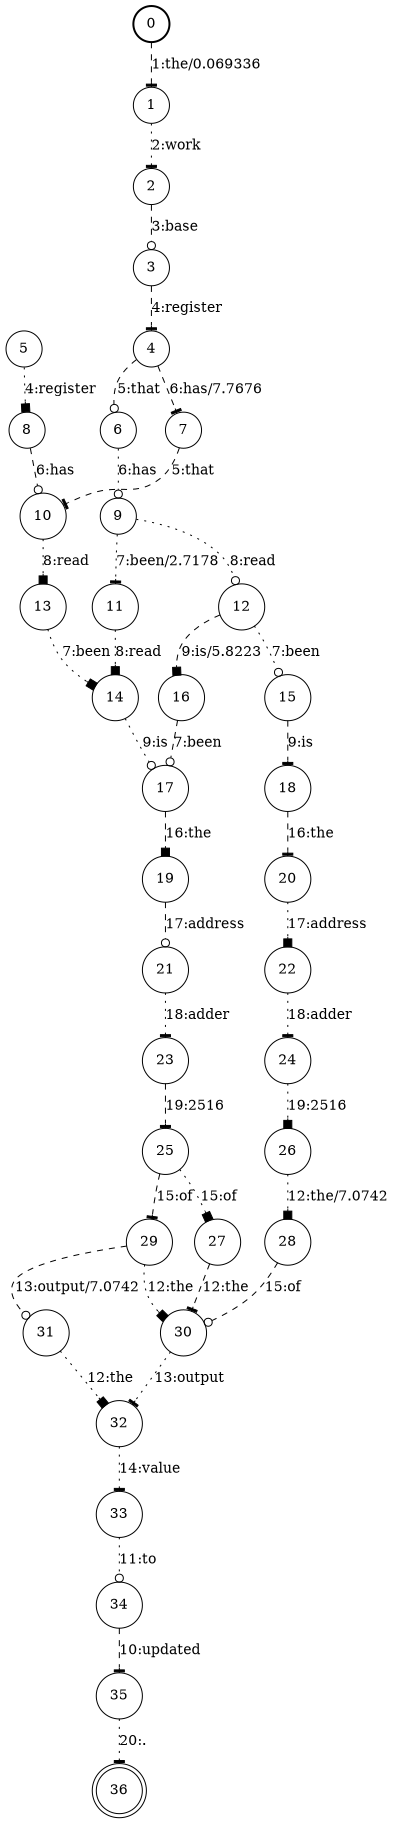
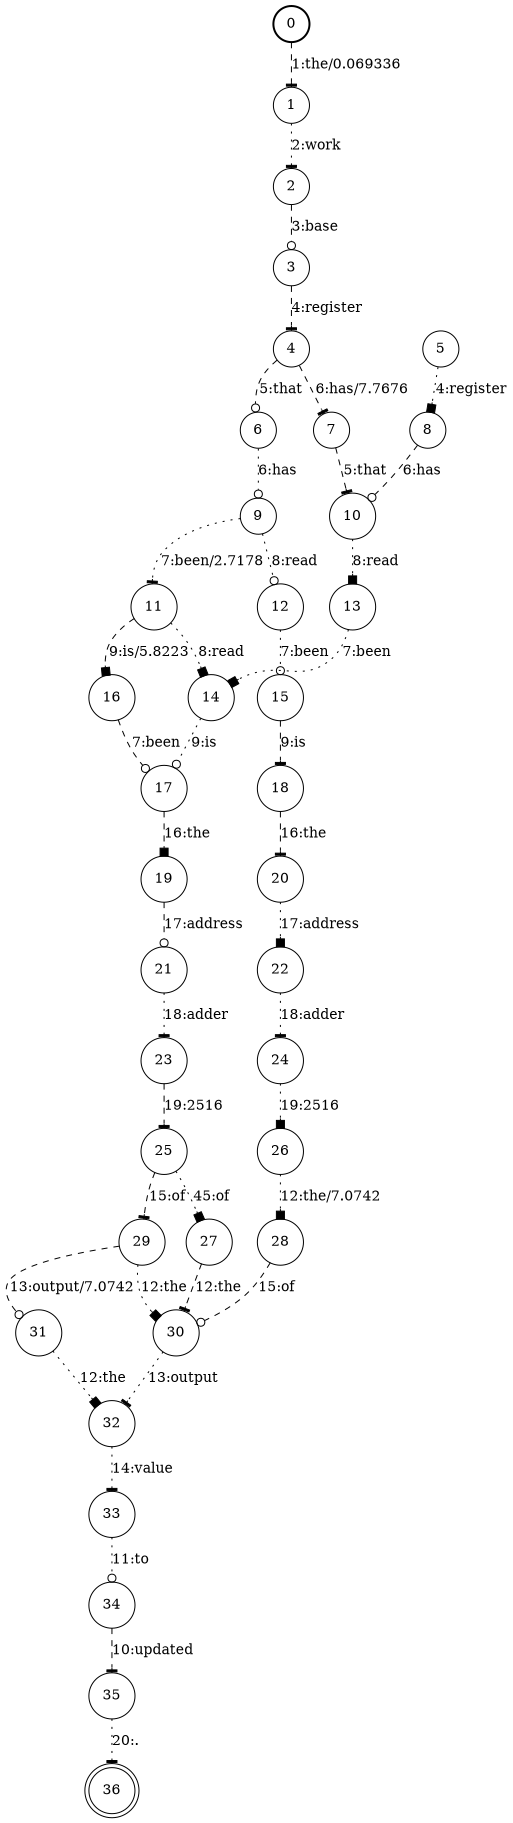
(190, 634) -> (113, 638)
(219, 1197) -> (212, 1197)
